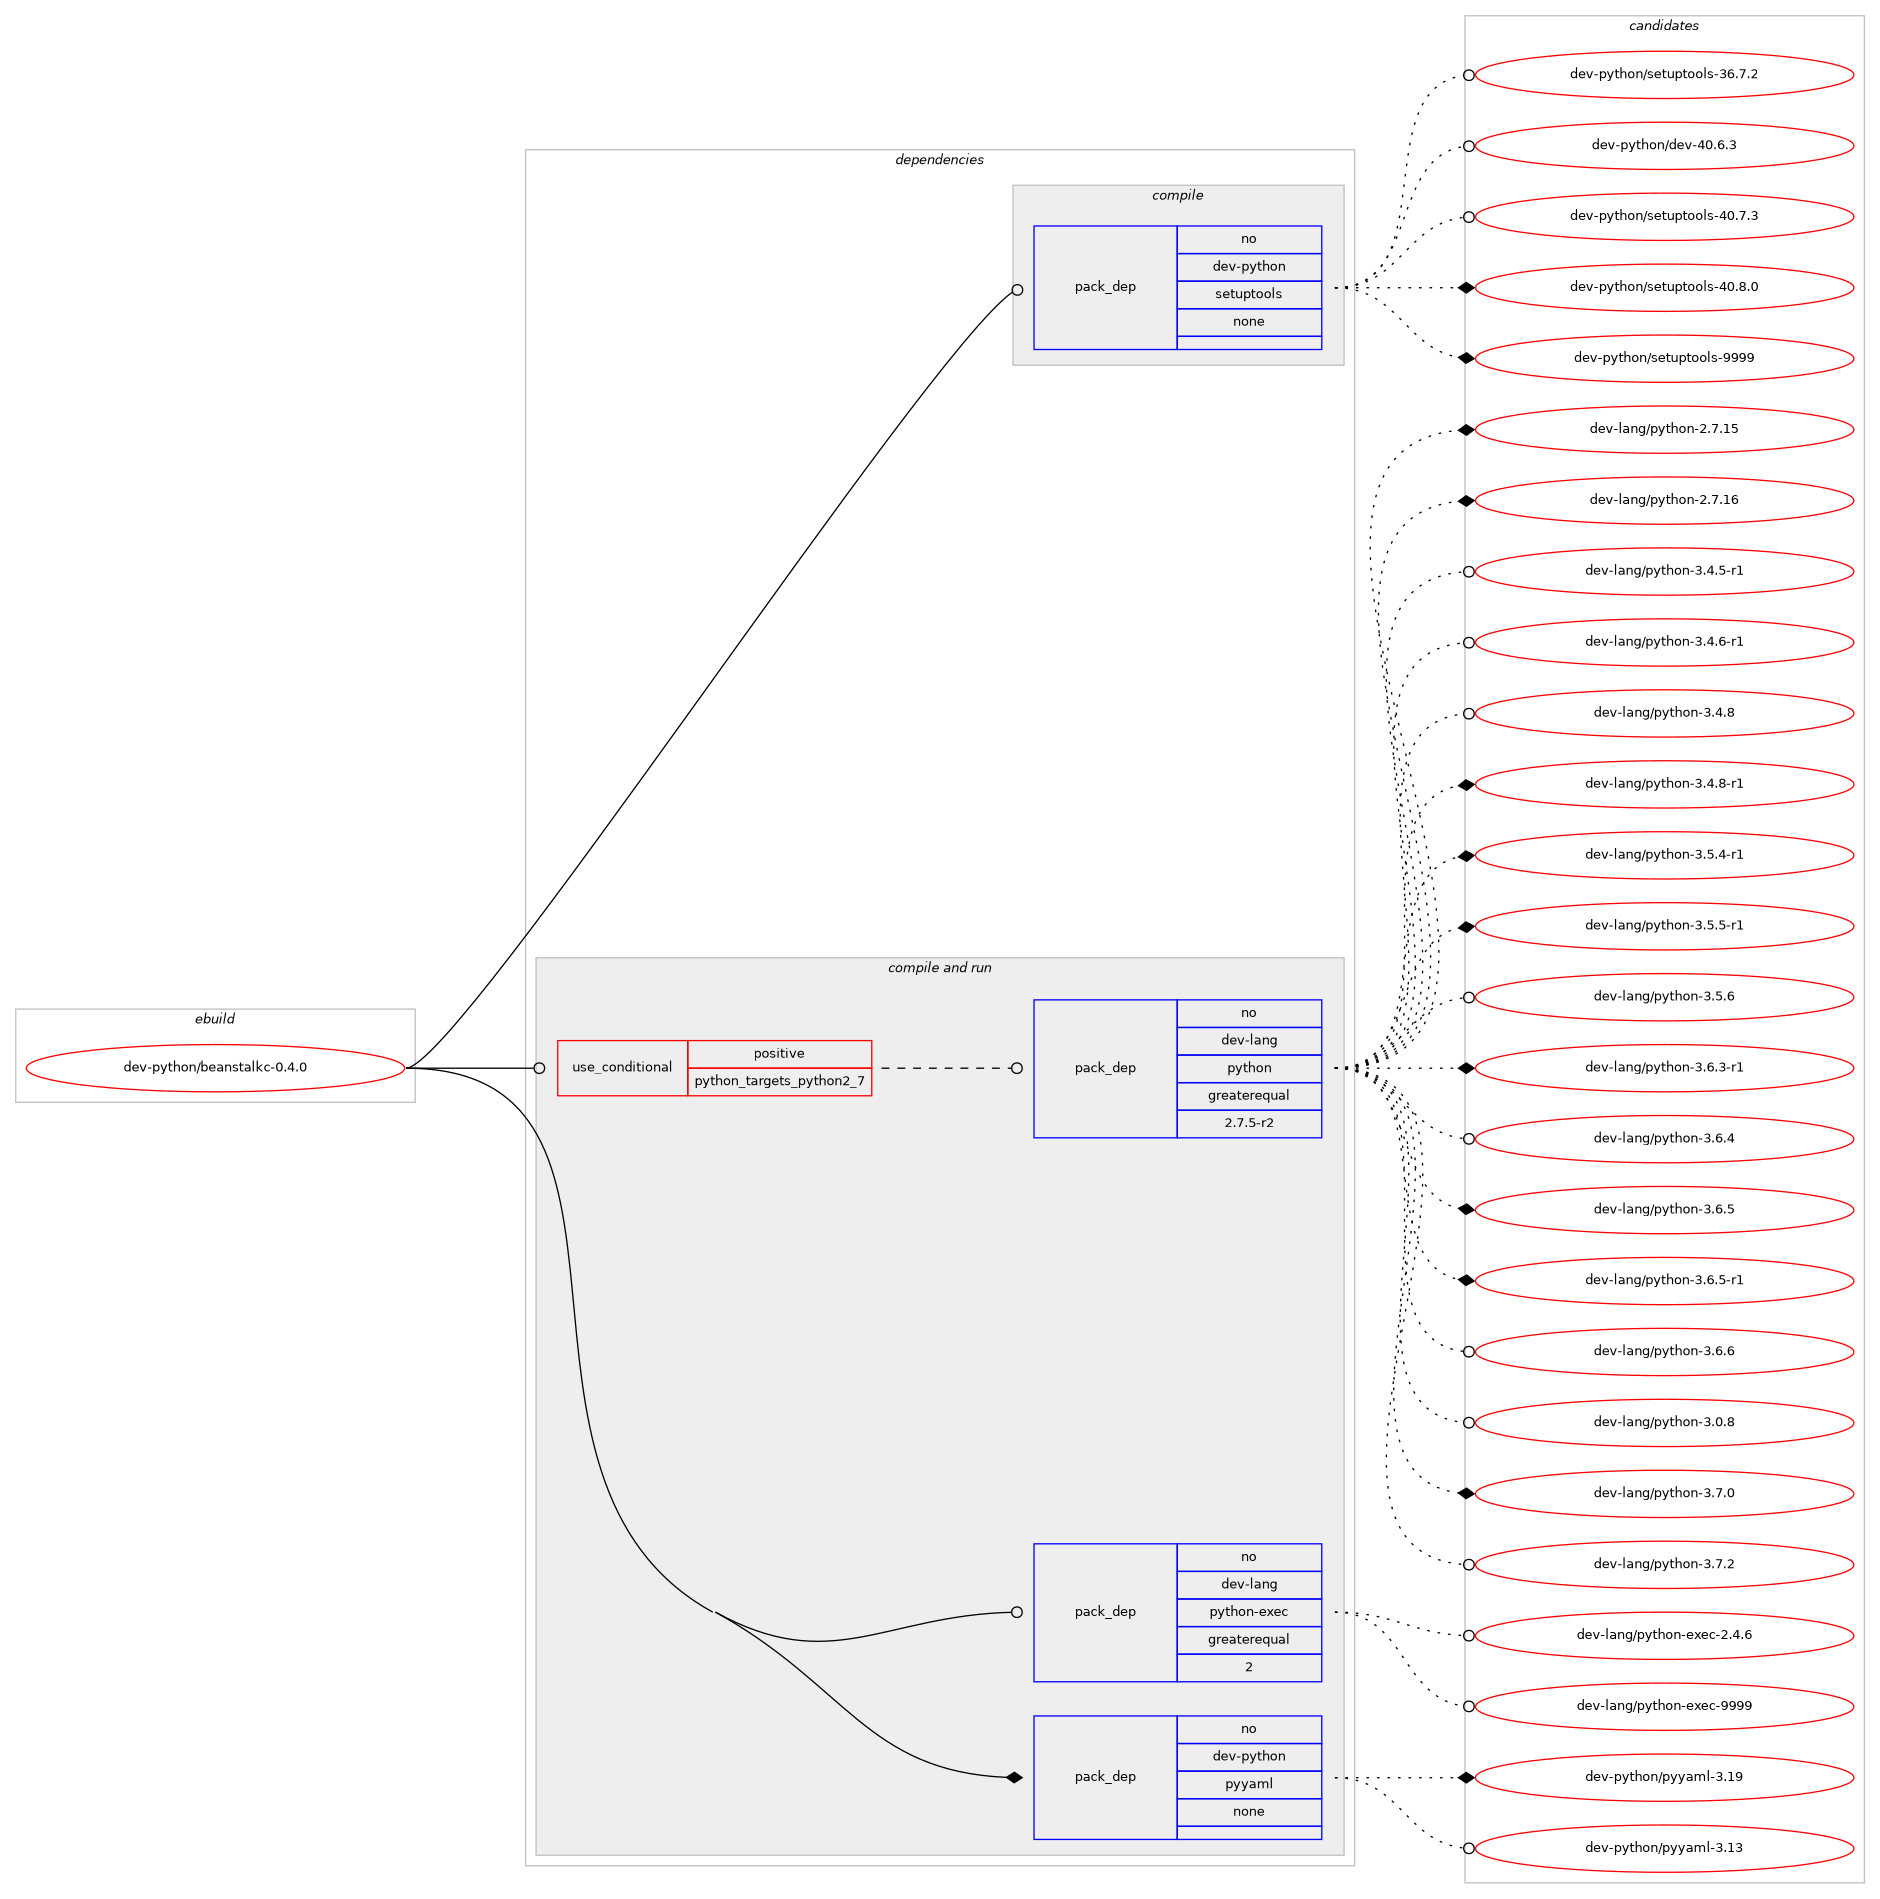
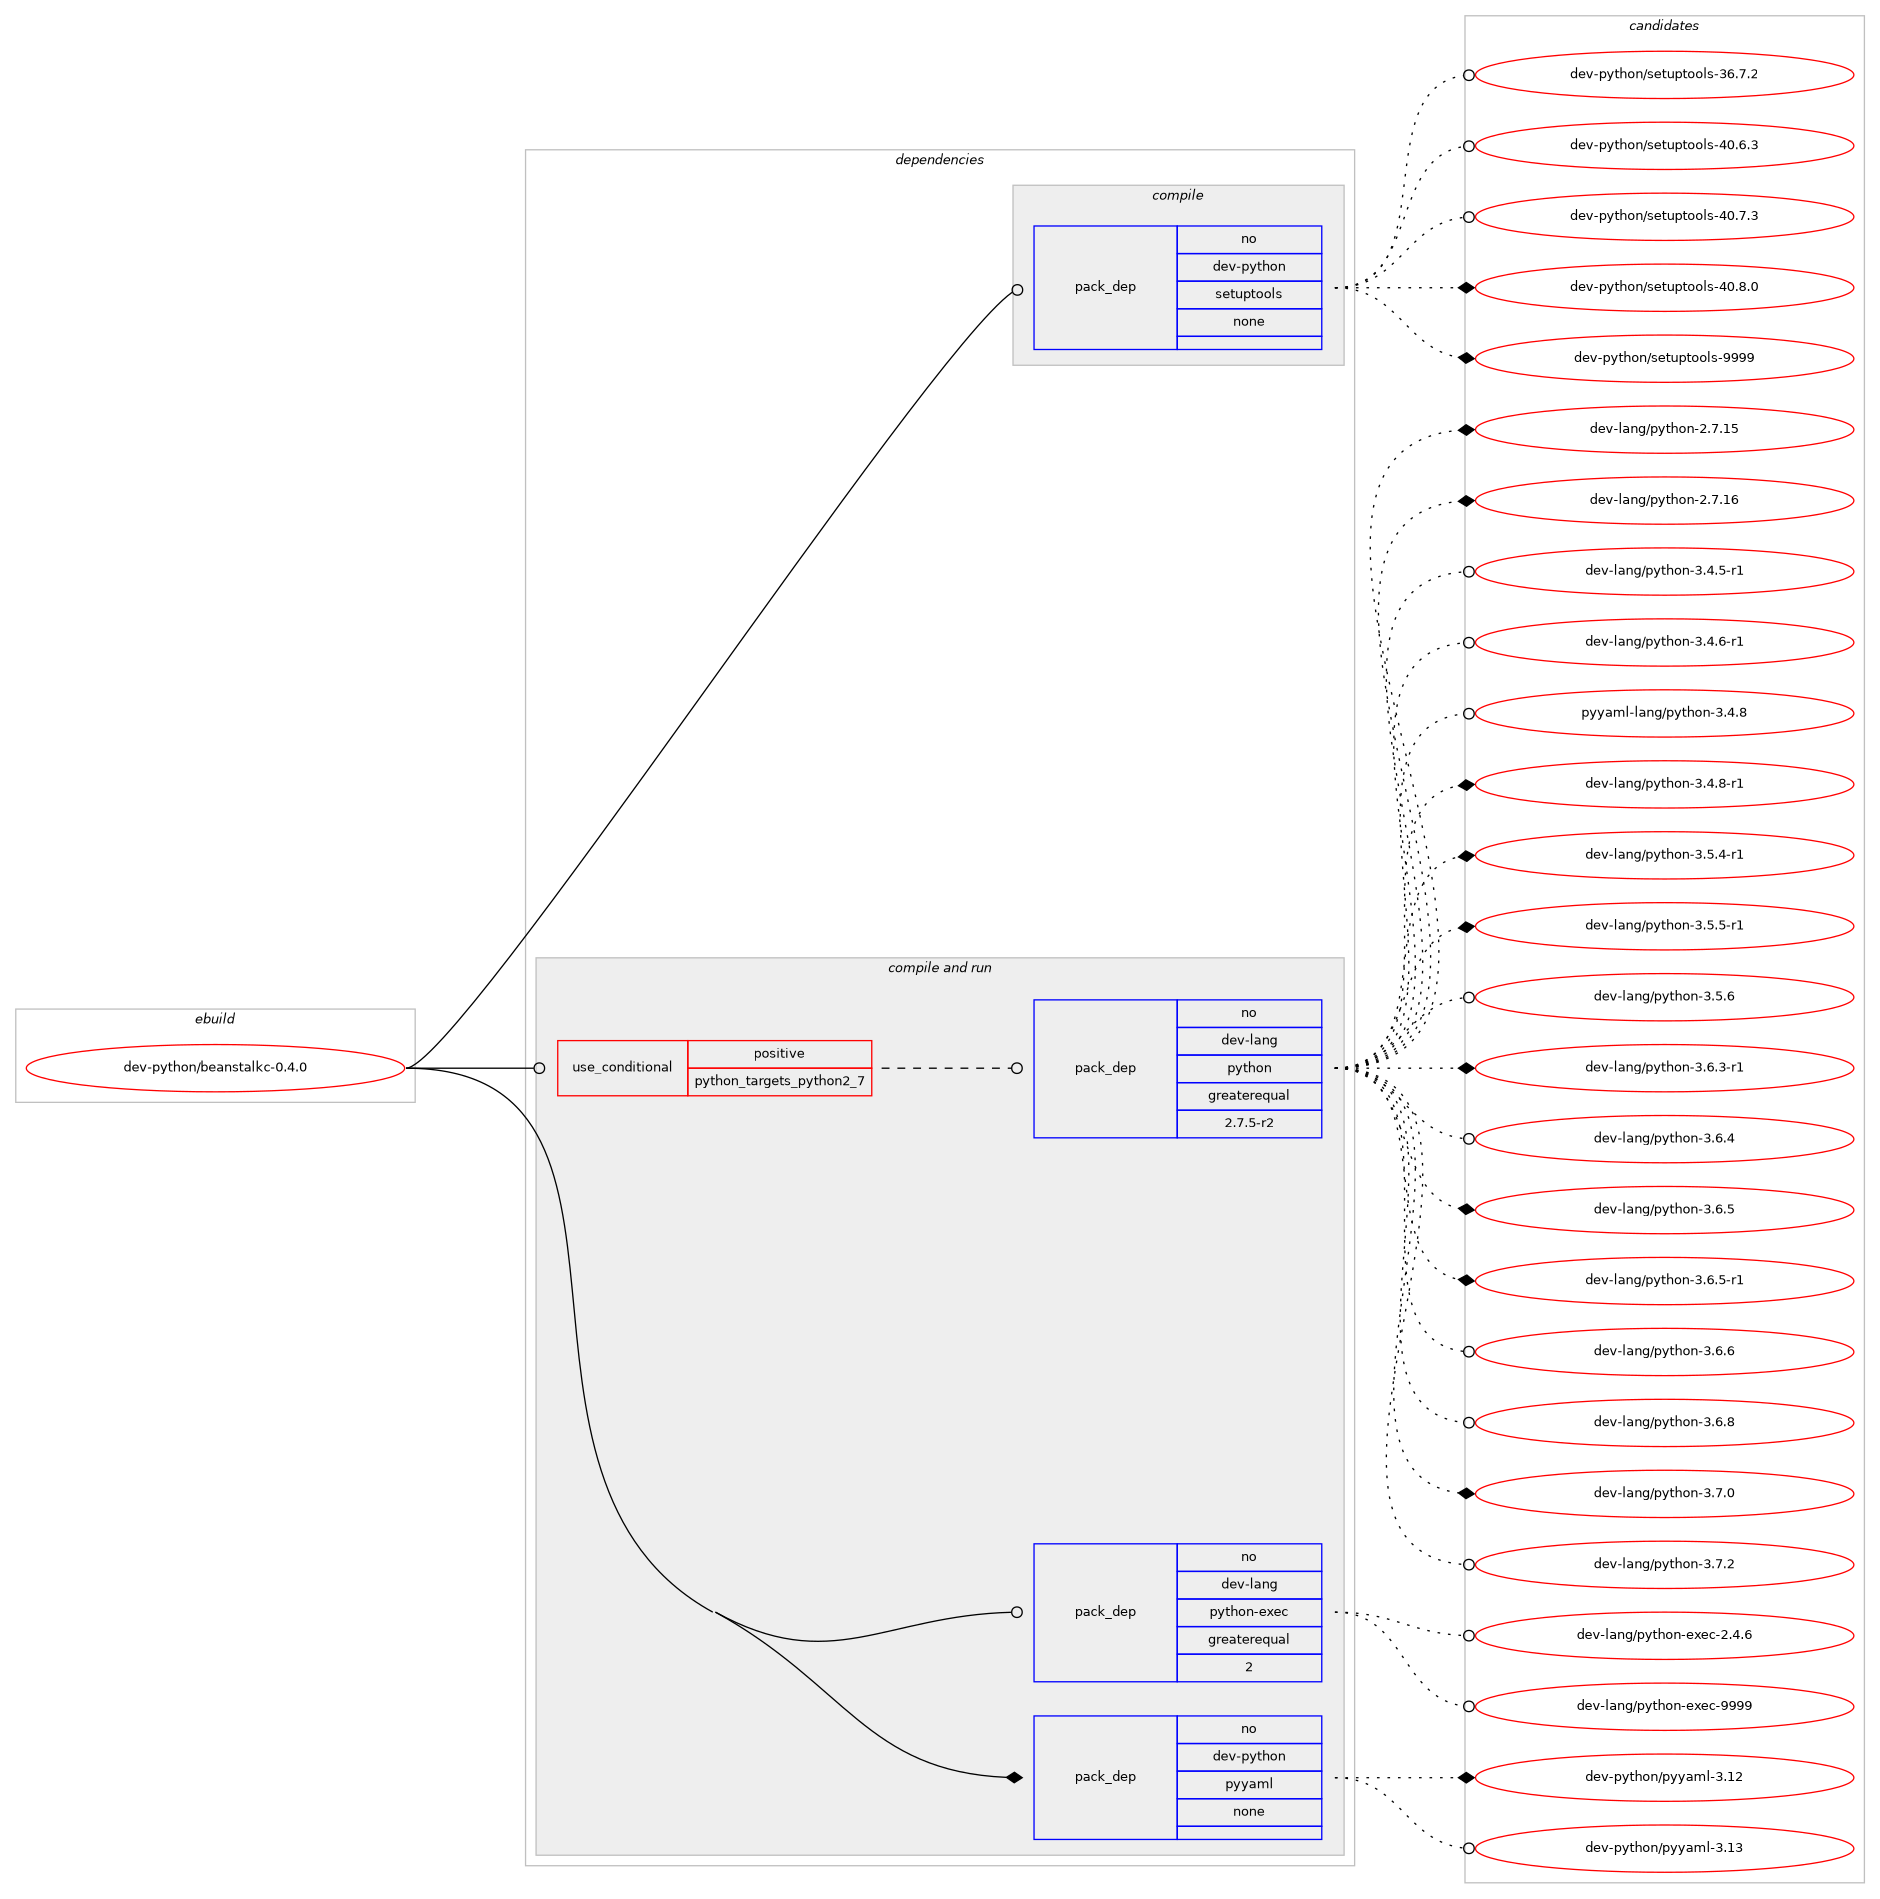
(1665, 146) -> (1665, 146)
(1665, 713) -> (1665, 713)
(1665, 1423) -> (1665, 1423)
(1665, 1778) -> (1665, 1778)
